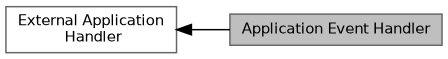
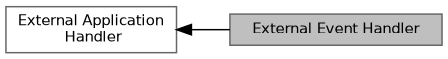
(336, 30) -> (336, 30)
